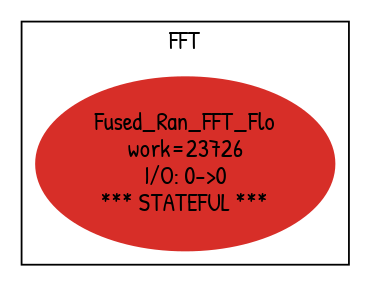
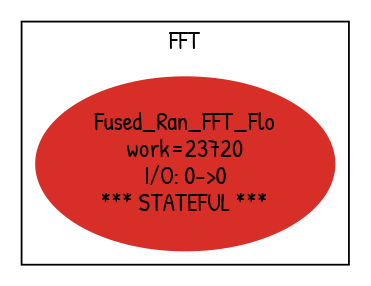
(185, 164) -> (185, 164)
